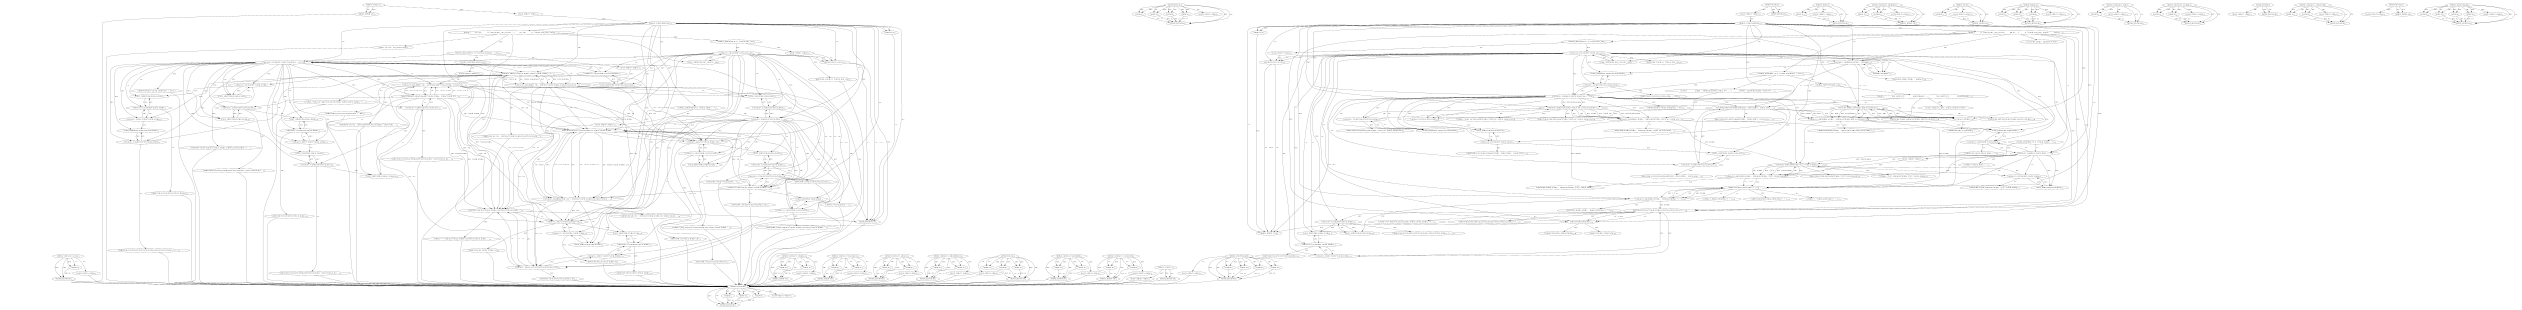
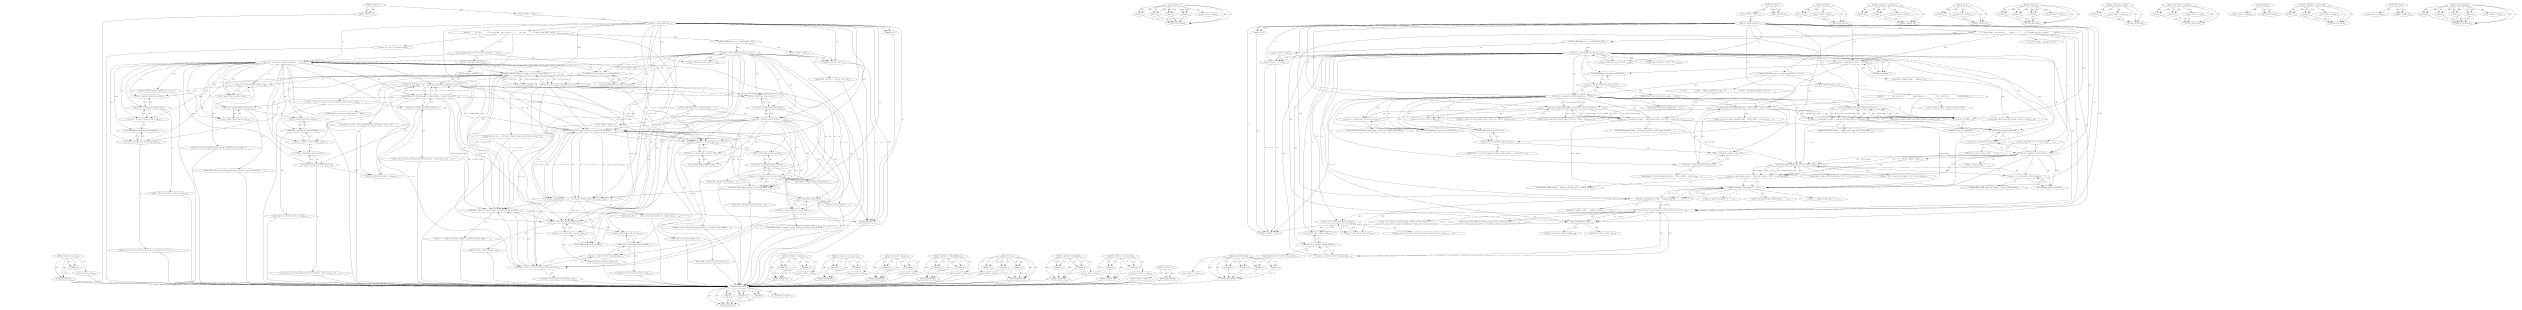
(1934, 114) -> (1981, 84)
